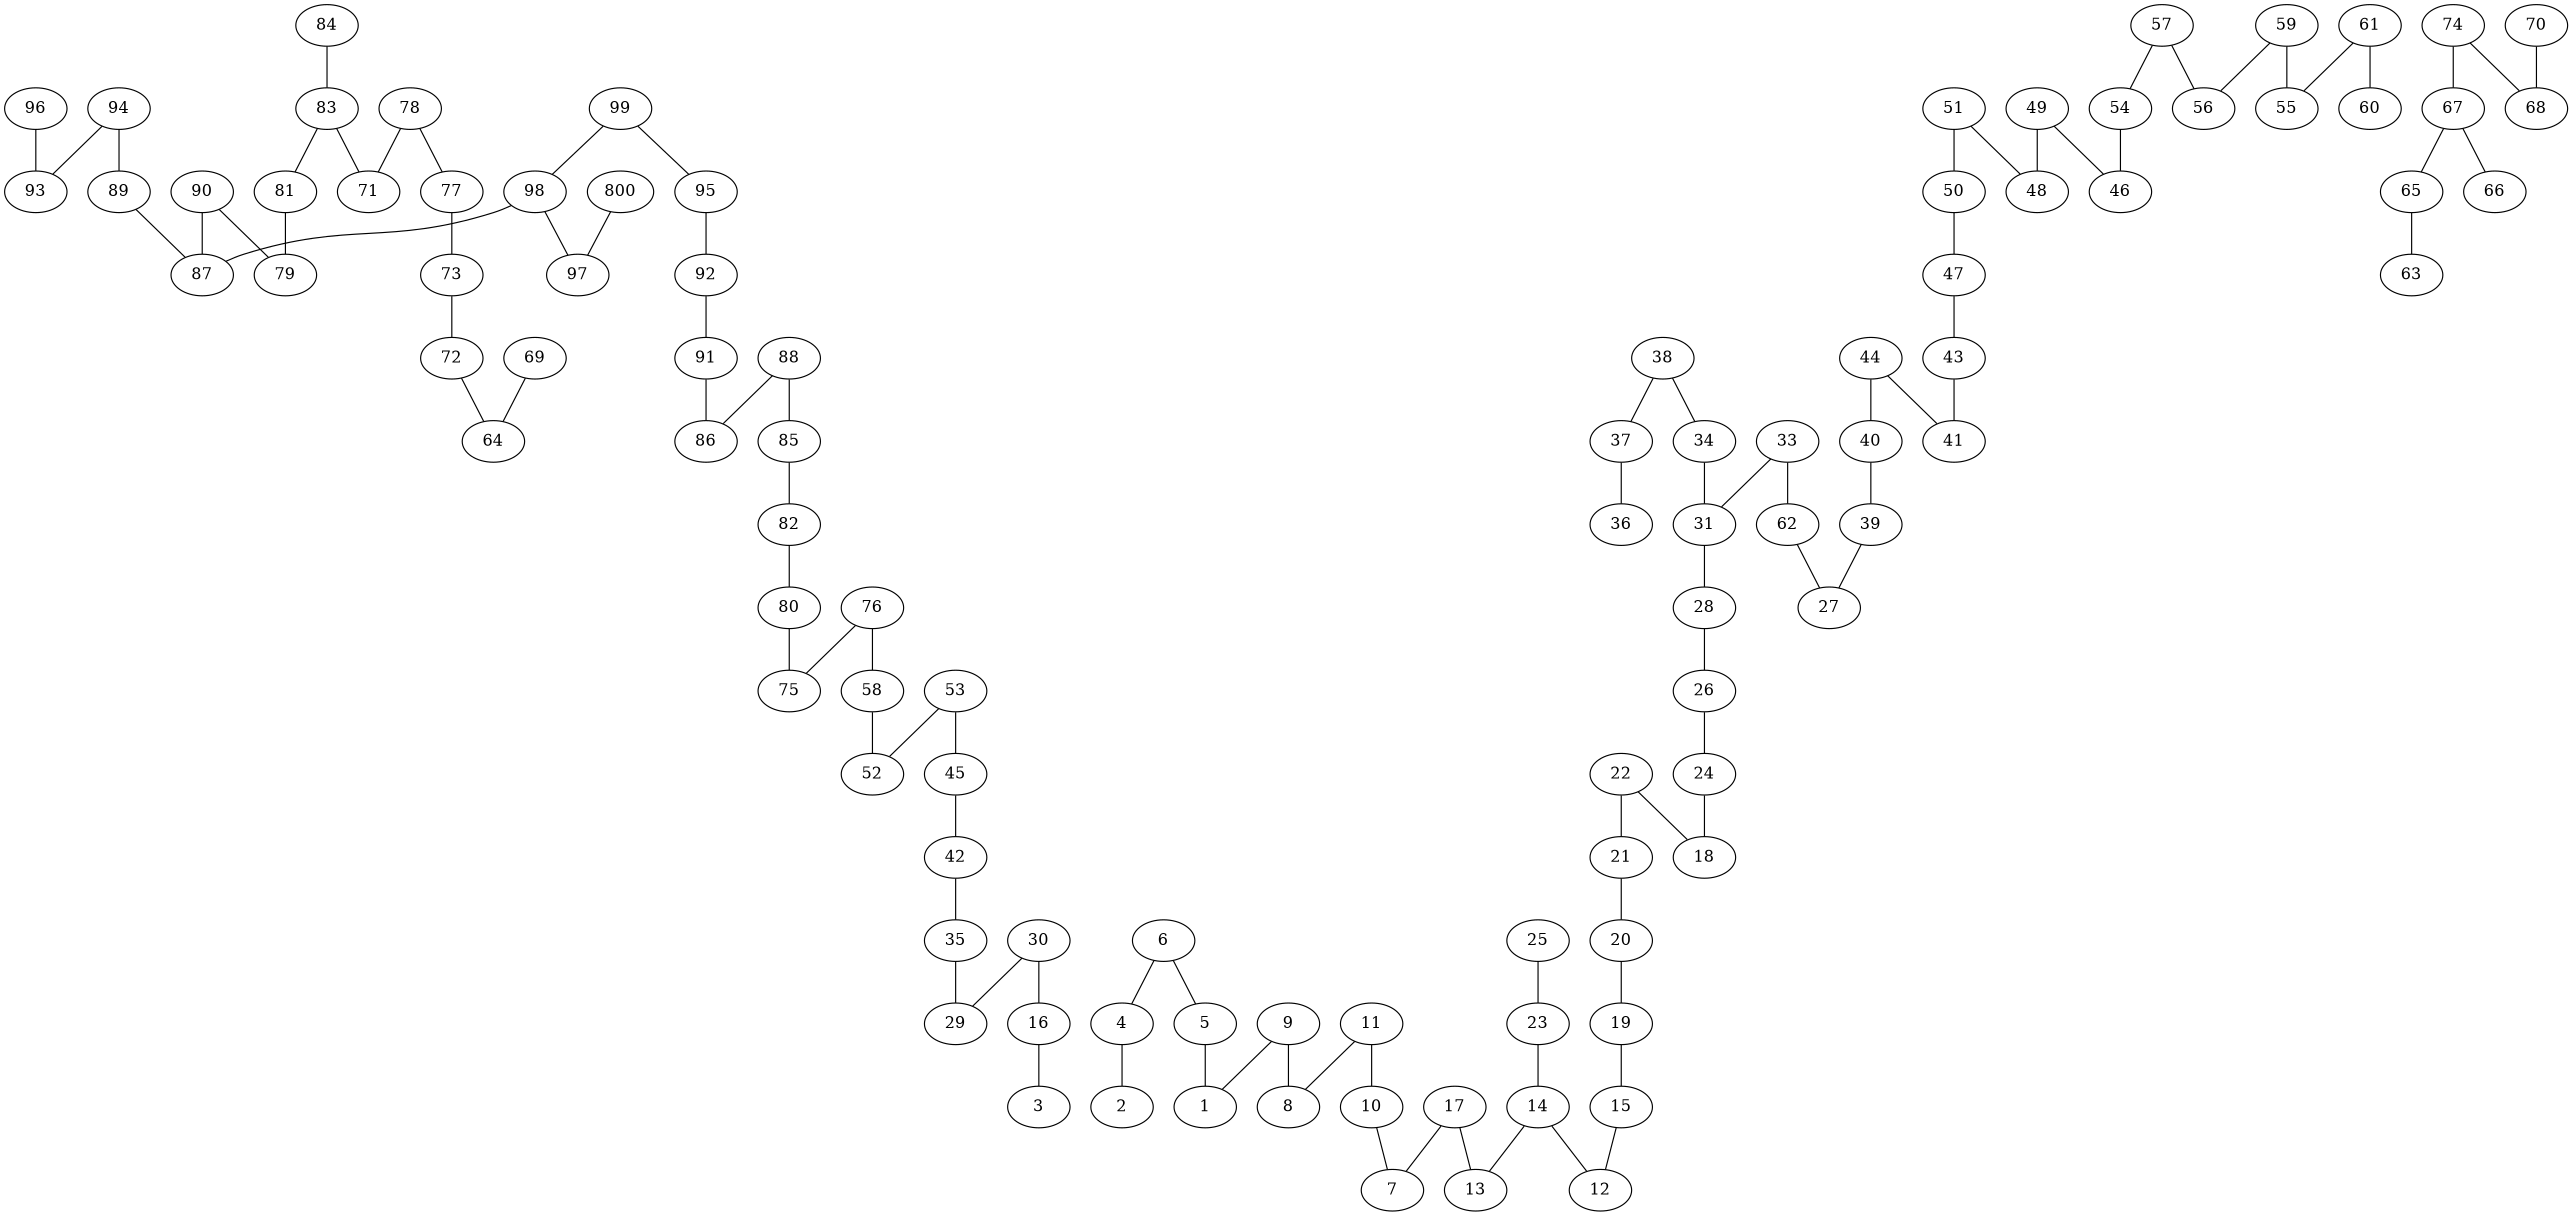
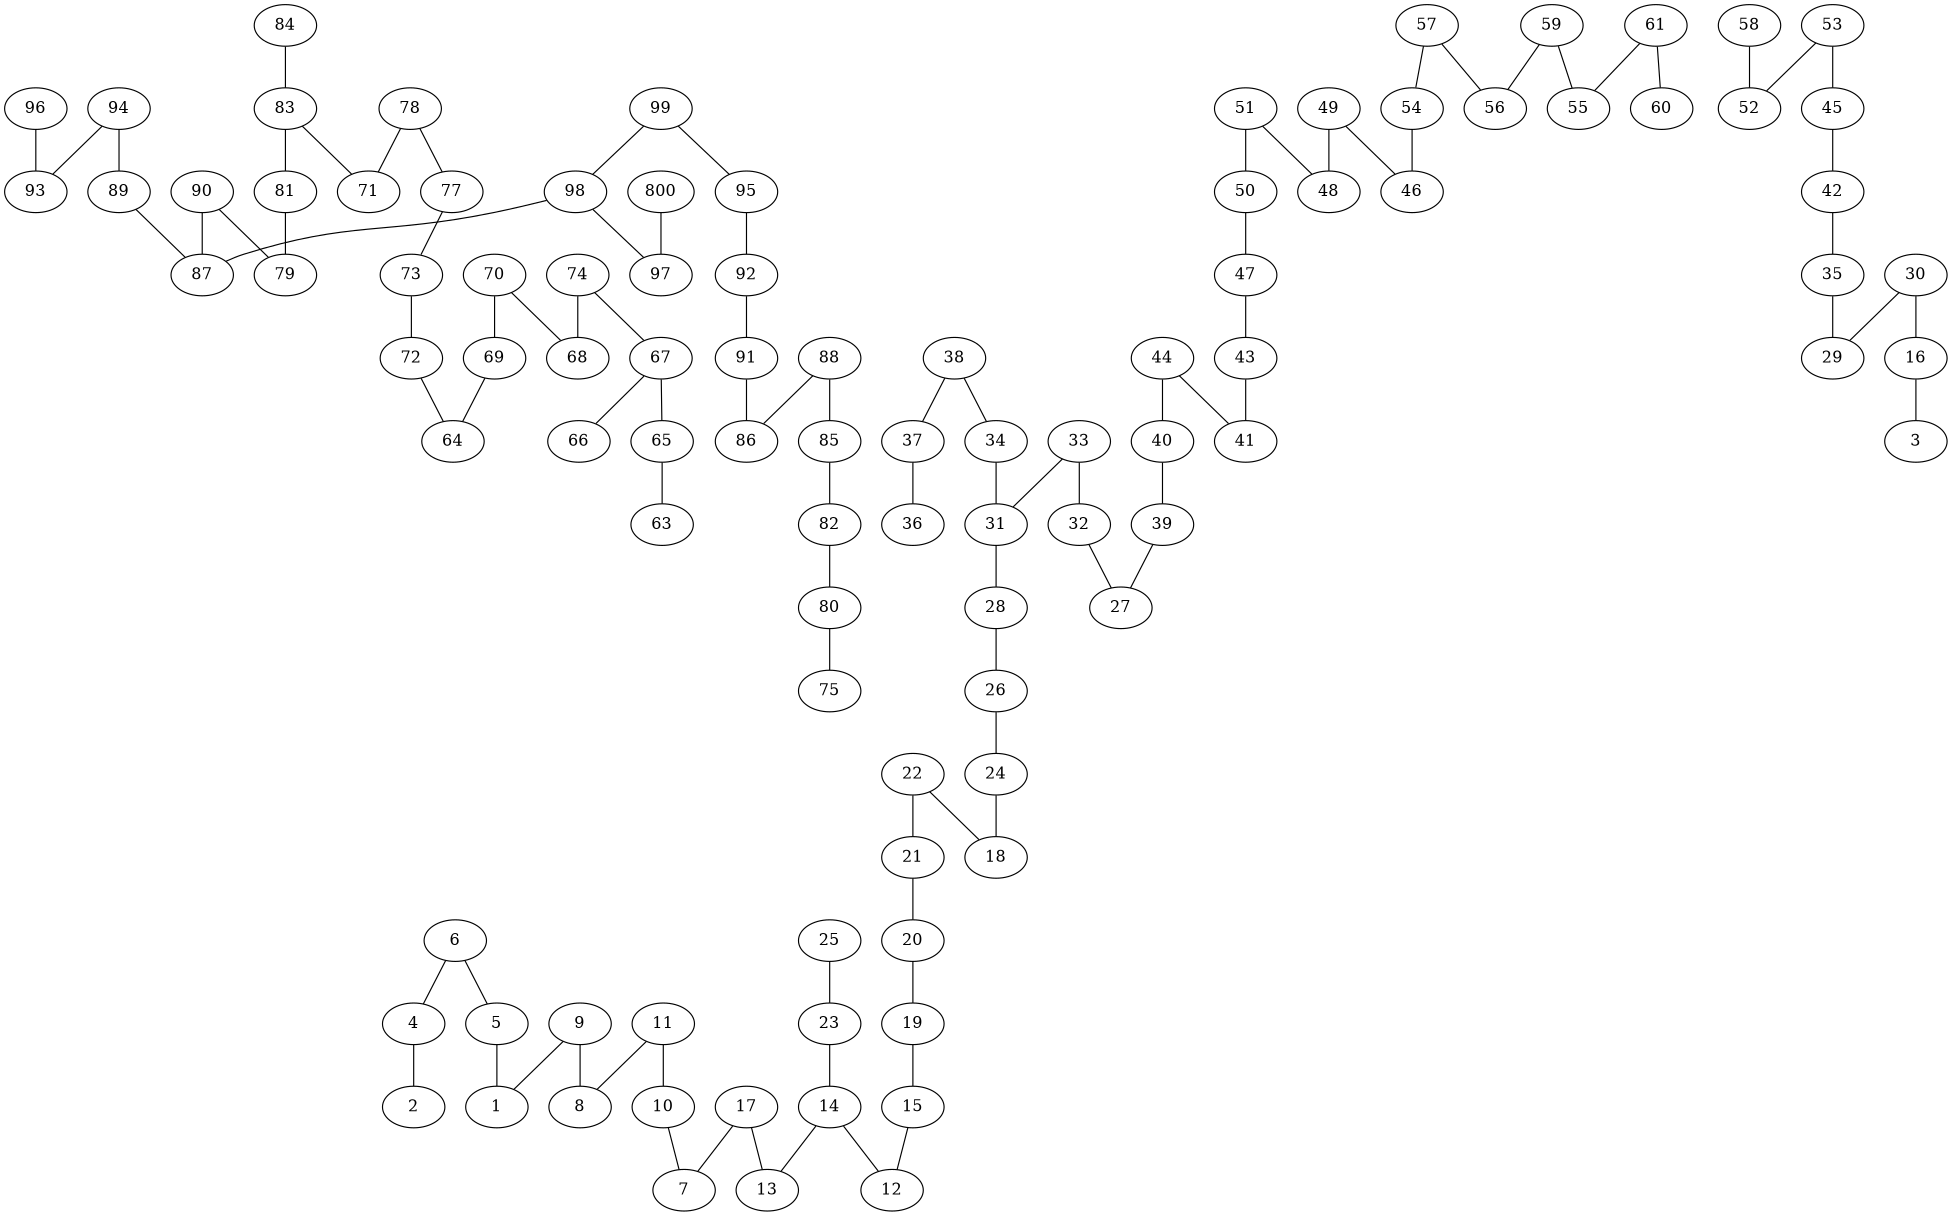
none -> (495, 317)
(1788, 525) -> (1079, 525)
(872, 608) -> none
